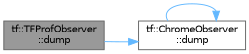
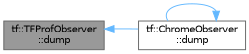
(116, 42) -> (126, 29)
